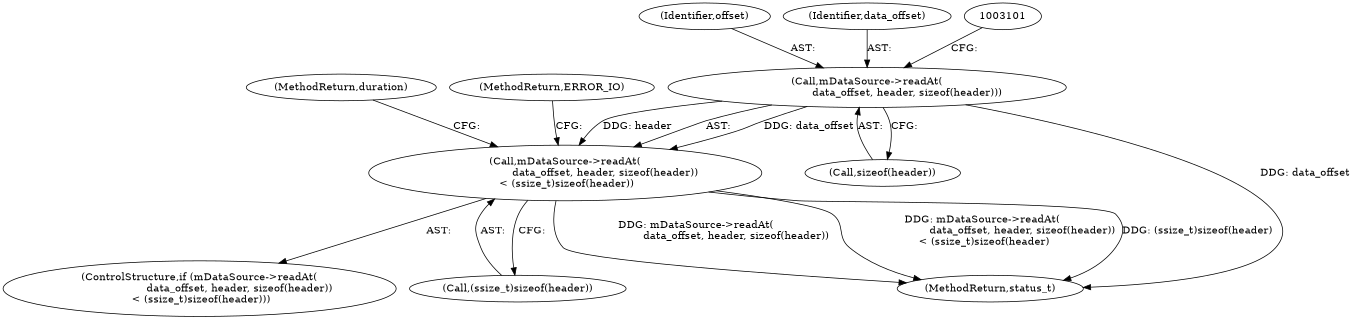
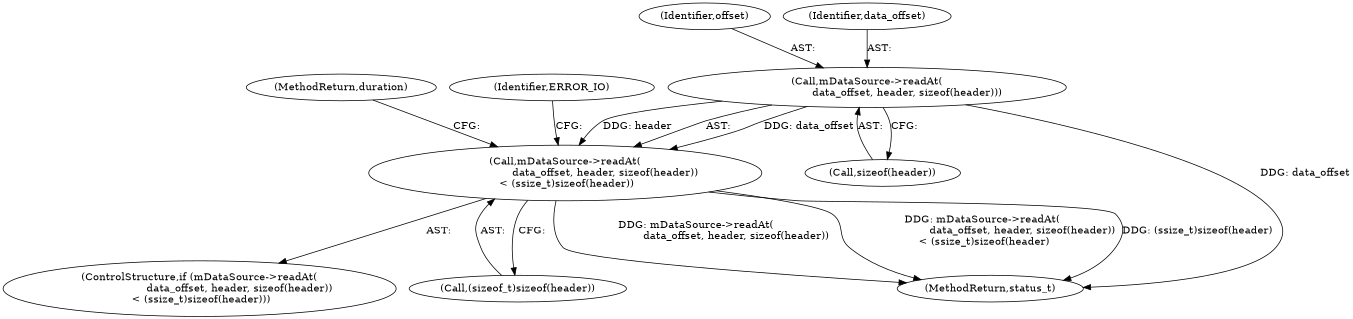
(1003, 16) -> none
(552, 87) -> (552, 87)
(518, 289) -> (518, 289)
